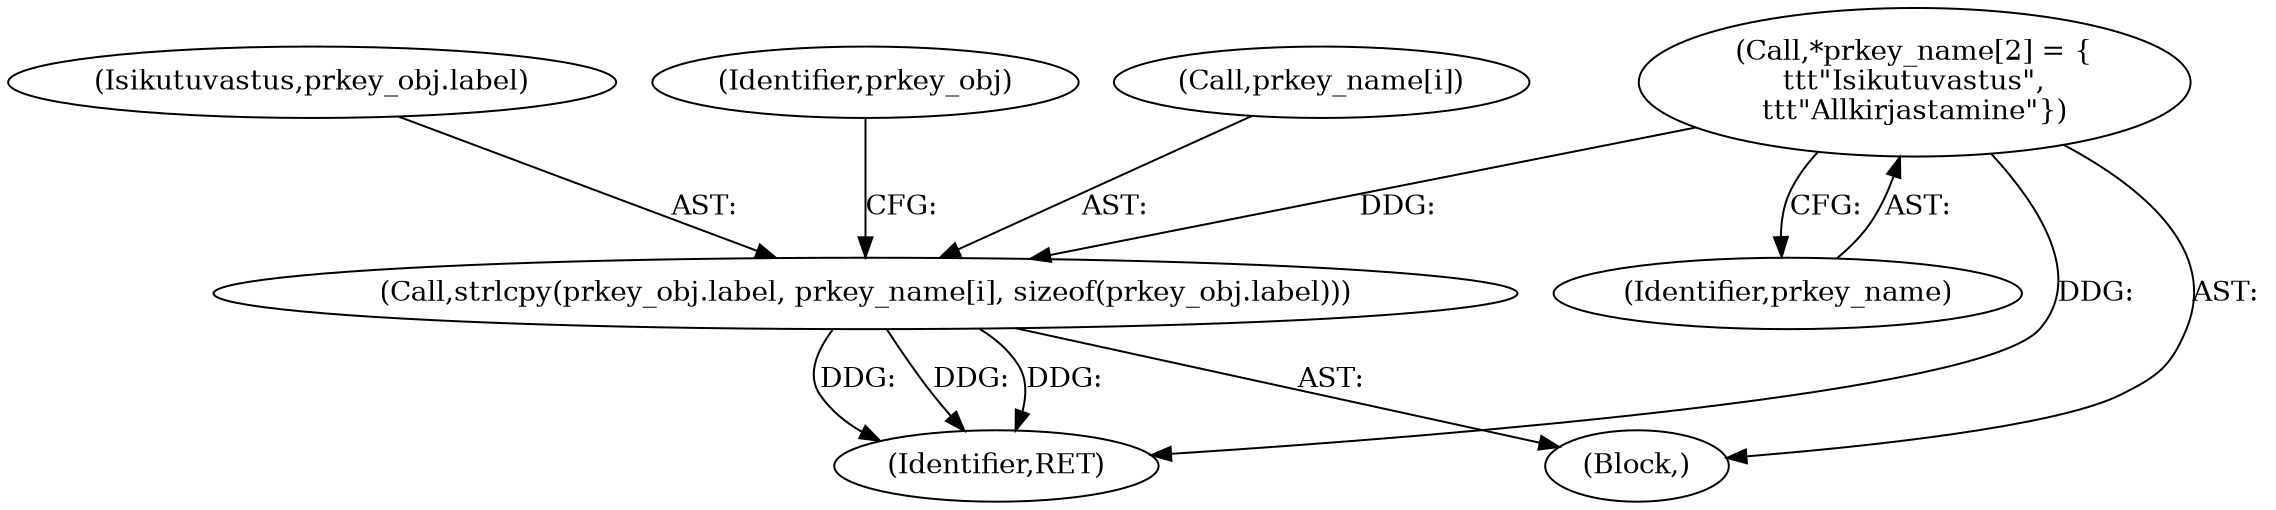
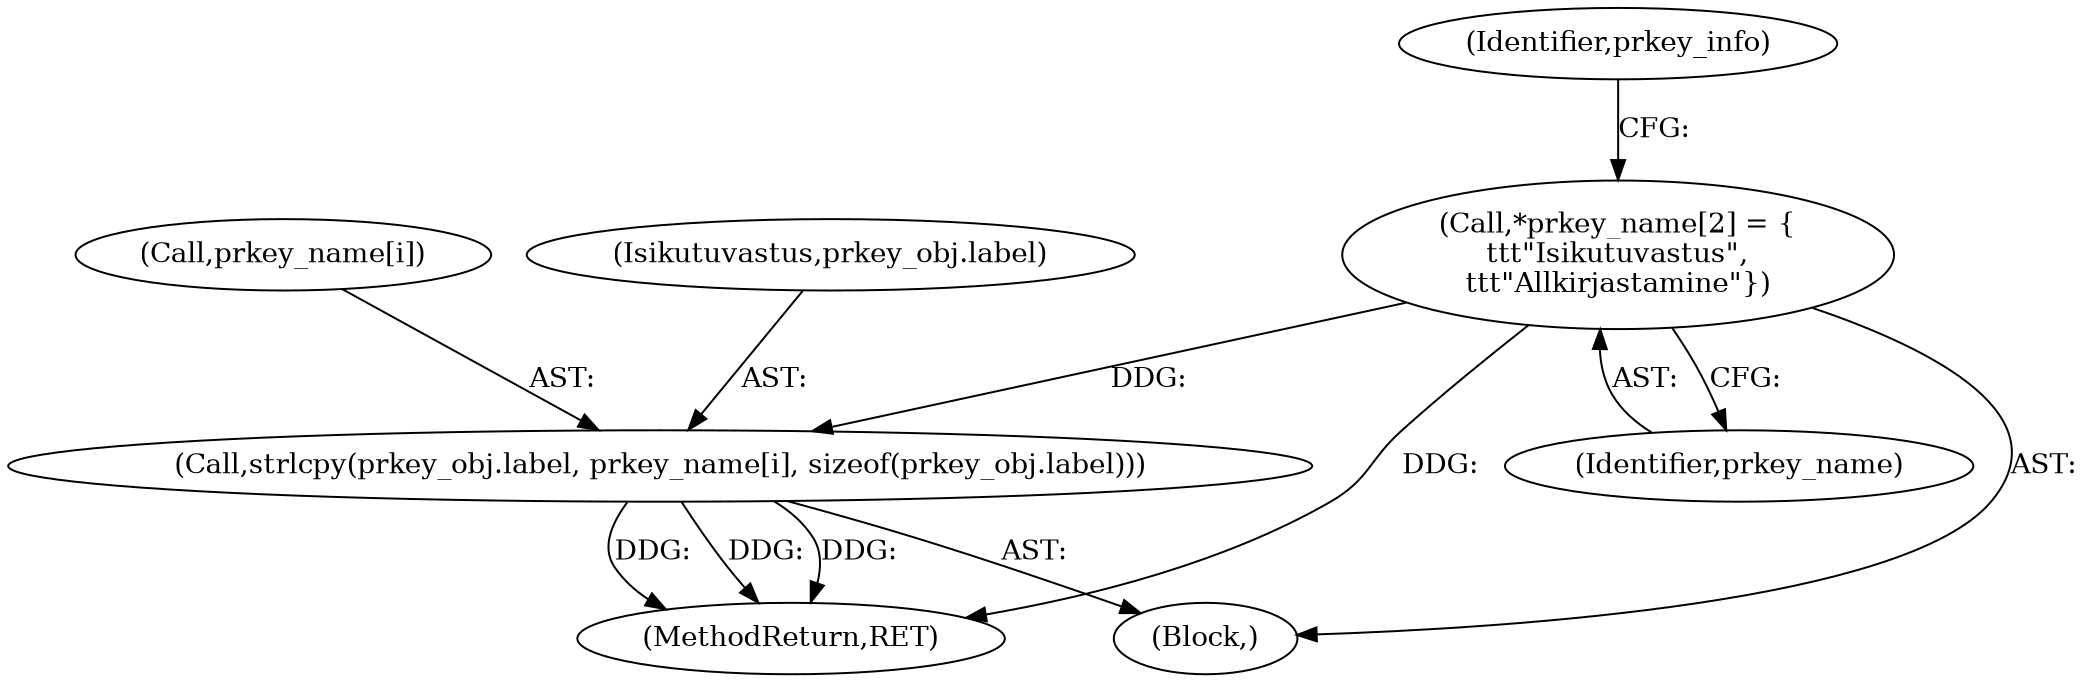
none -> (1618, 44)
(866, 82) -> none
(996, 466) -> (791, 639)
